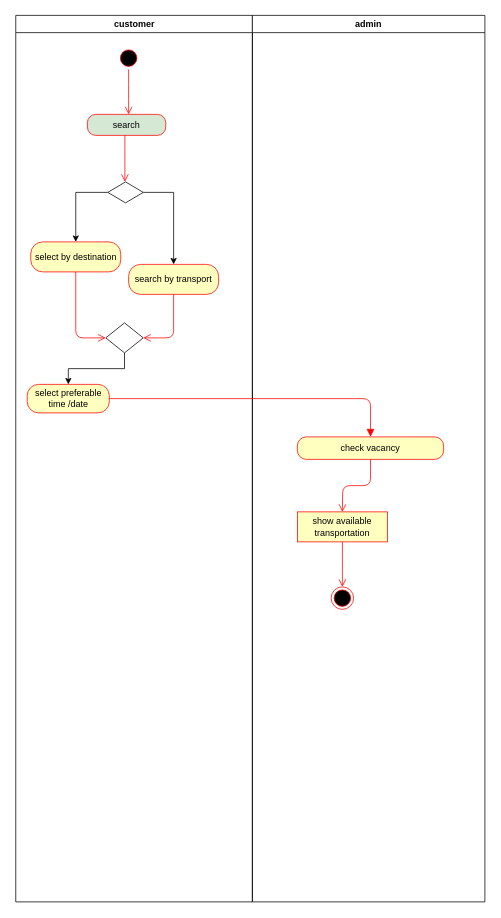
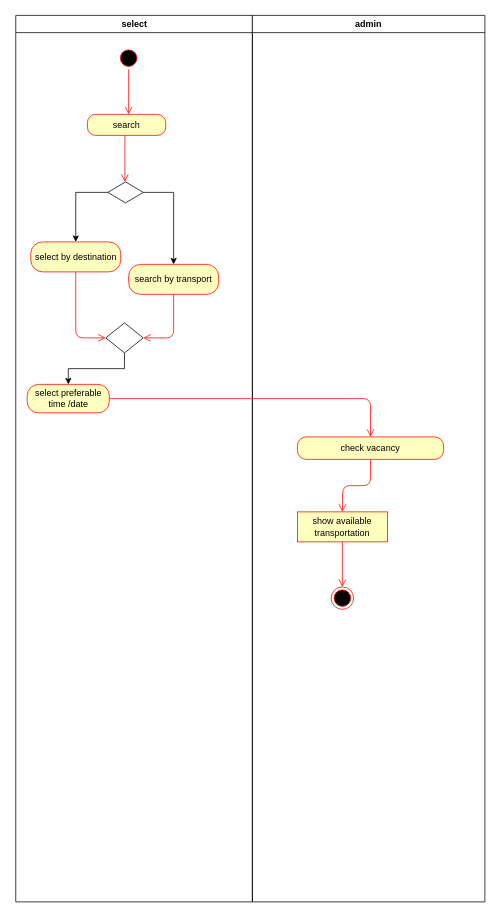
(135, 24) -> (135, 24)
(127, 125) -> (127, 125)
(371, 428) -> (371, 430)
